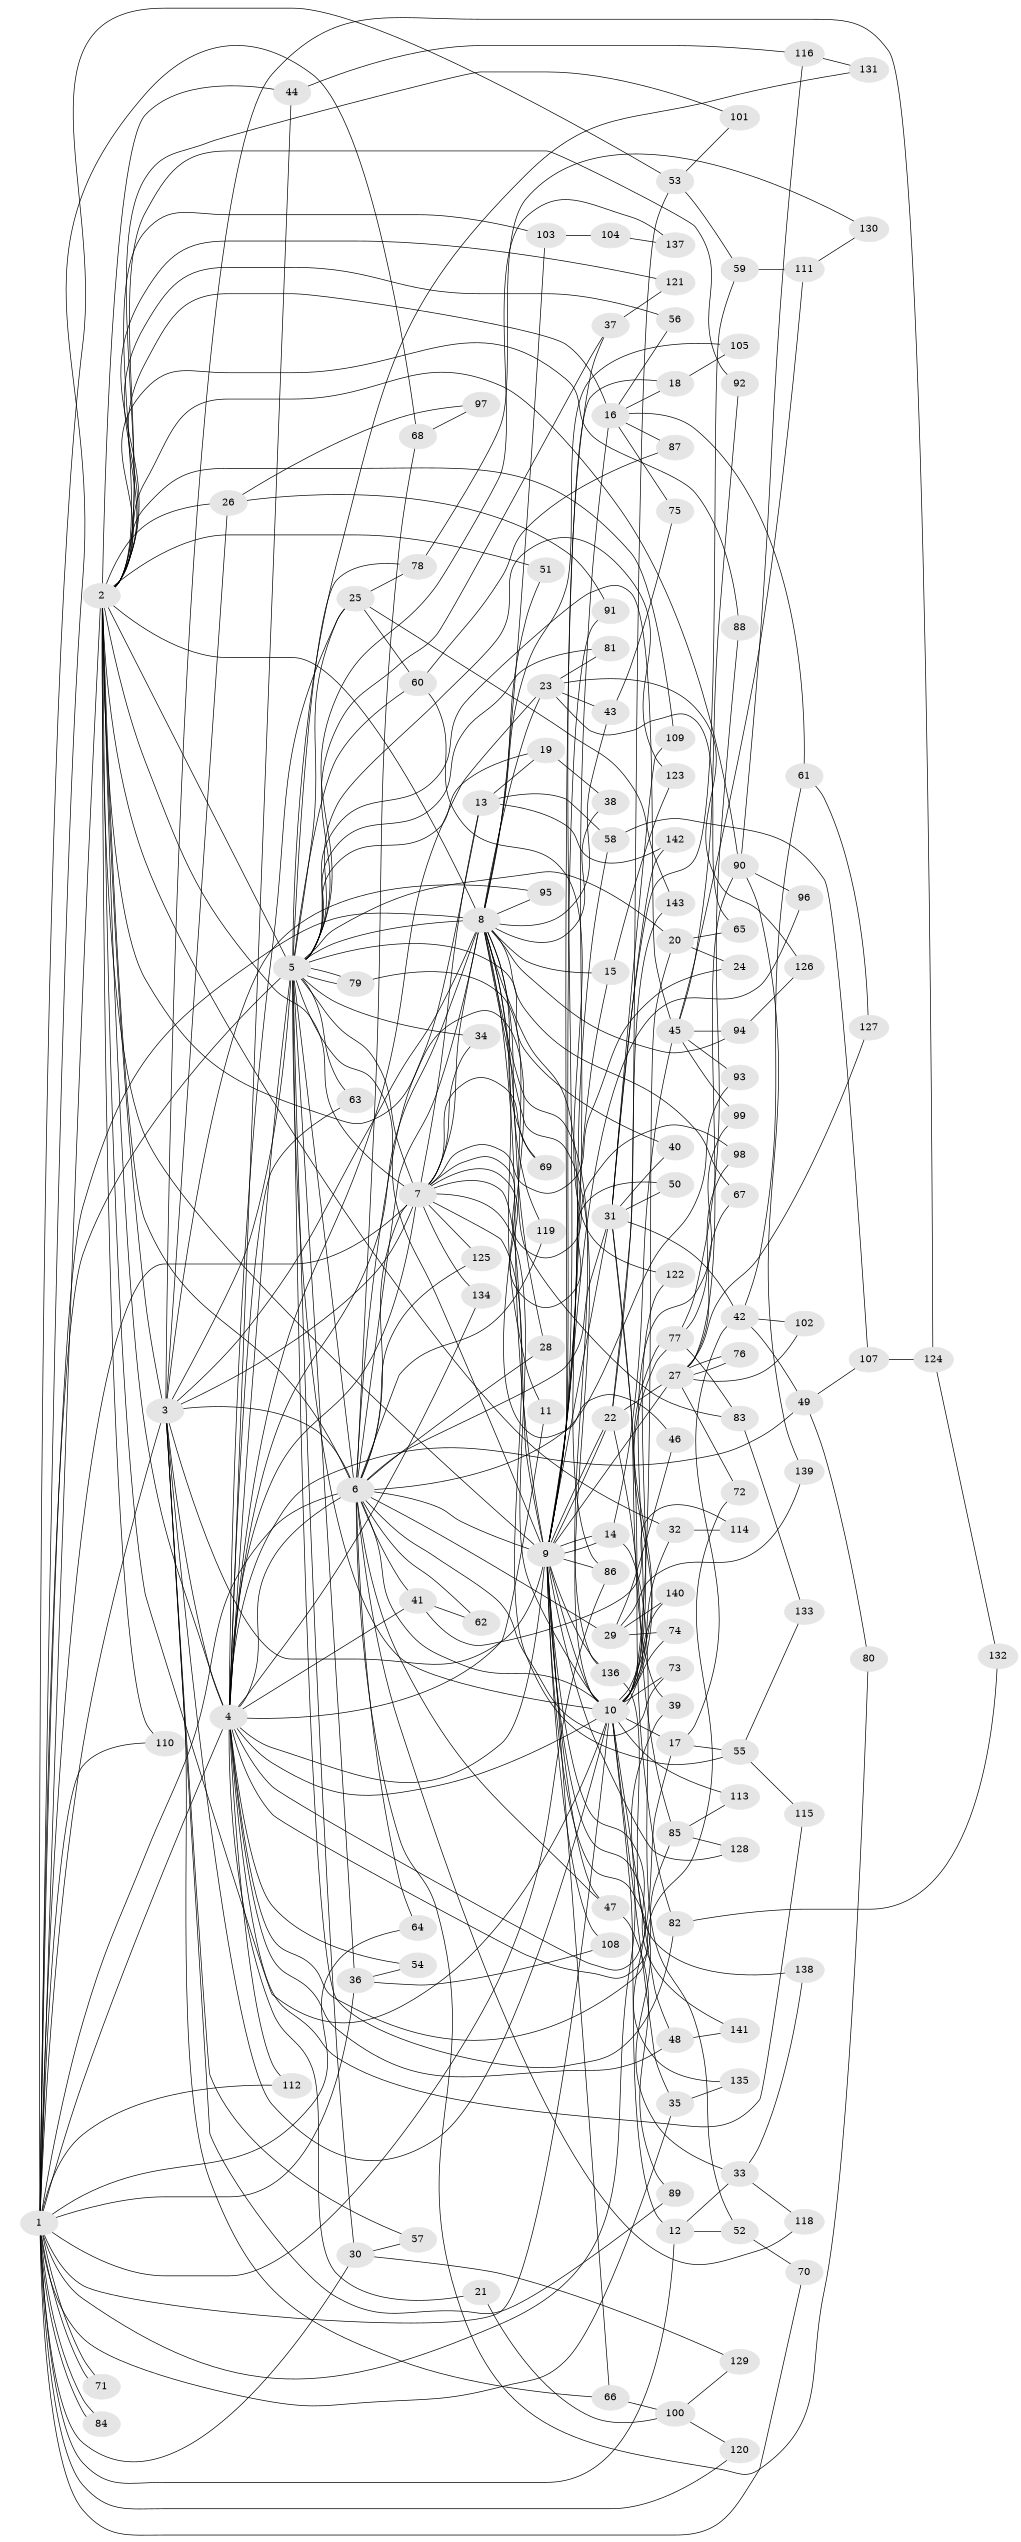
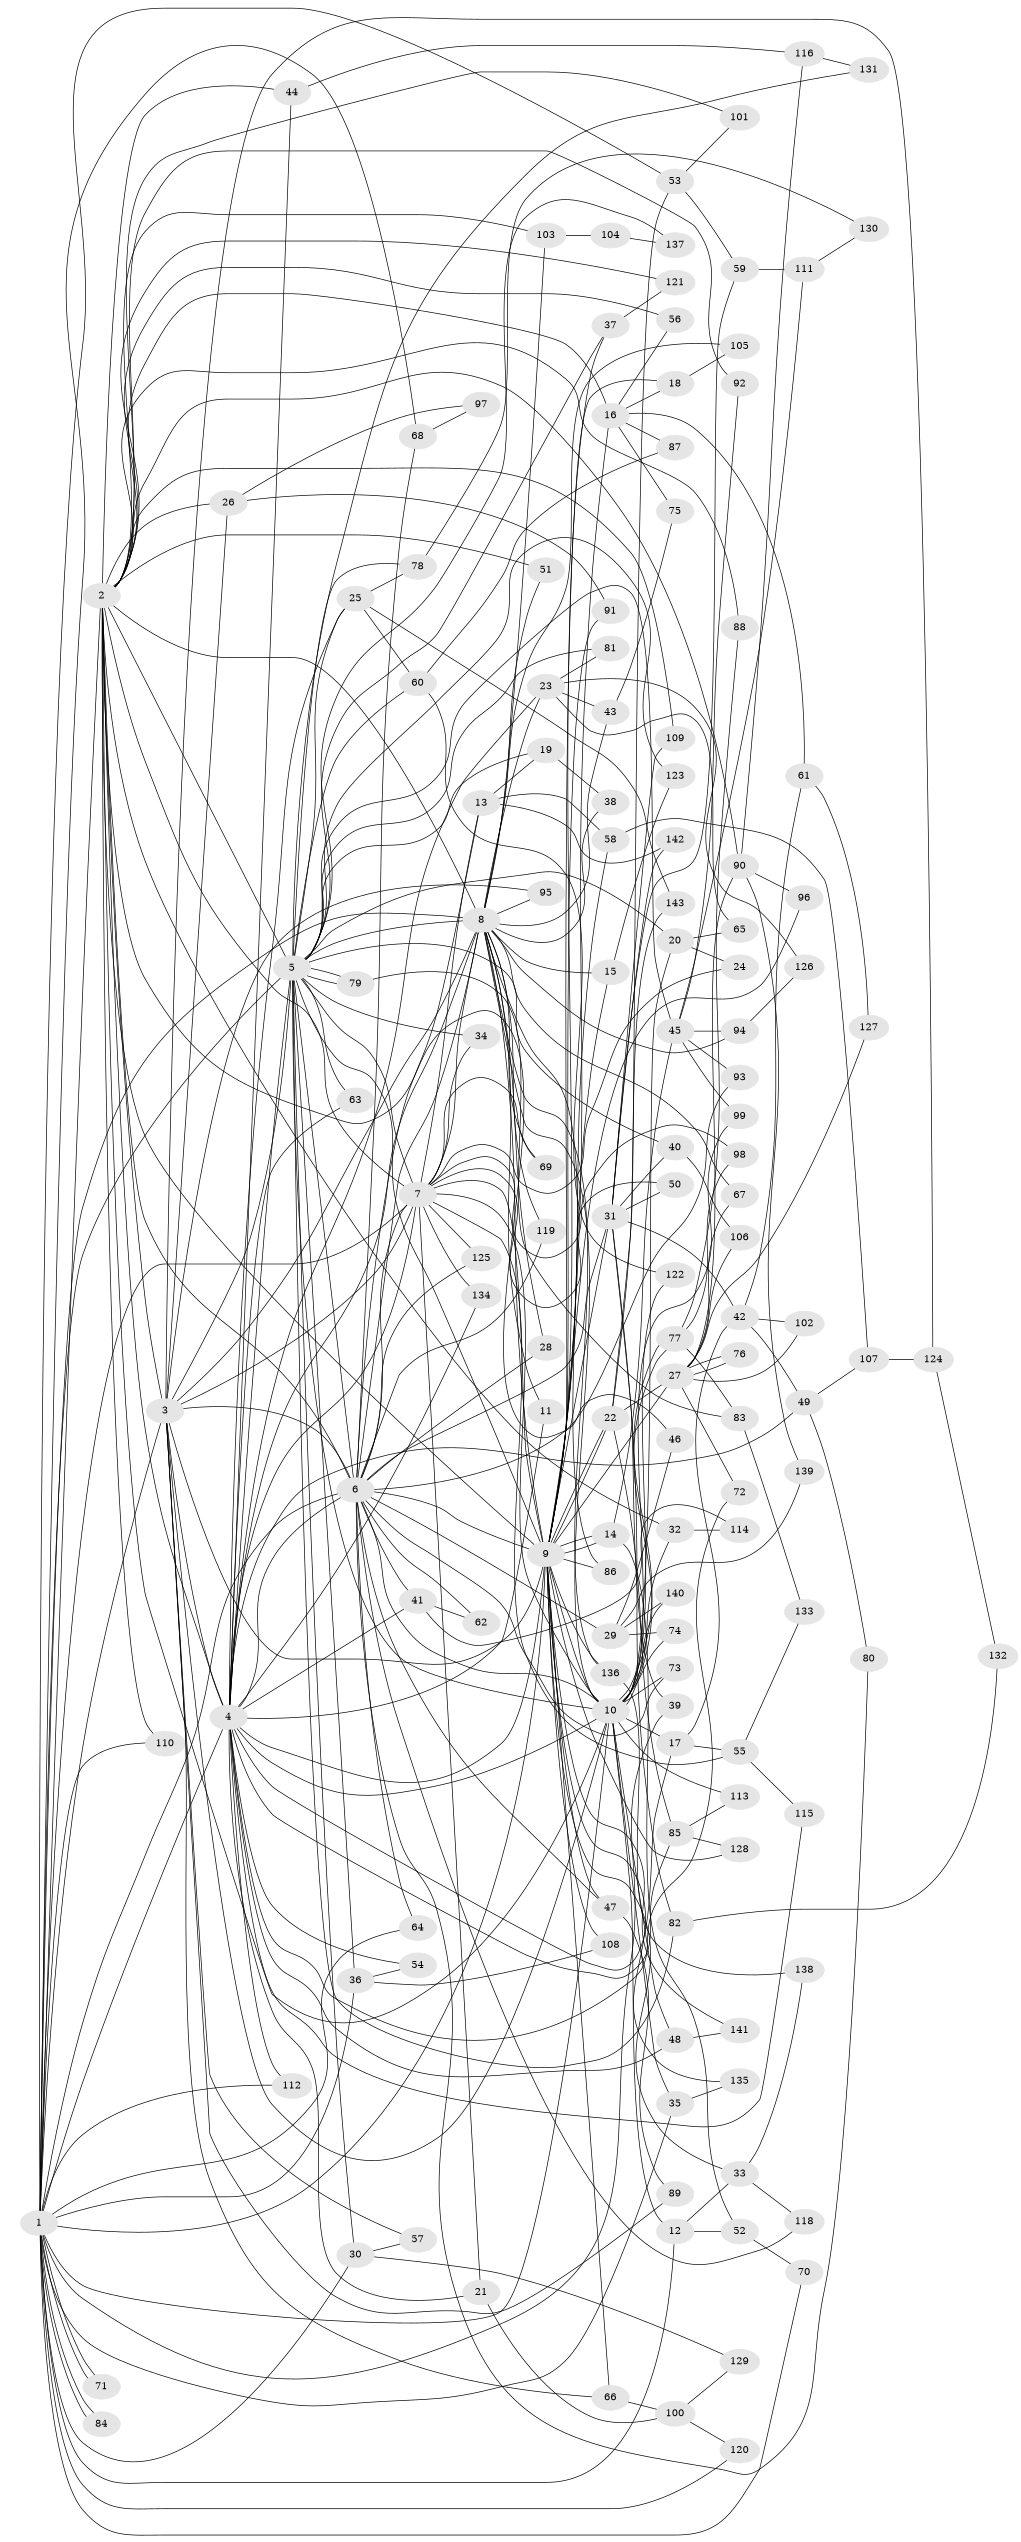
none -> (740, 1238)
none -> (448, 1717)
(439, 2082) -> (439, 2023)
